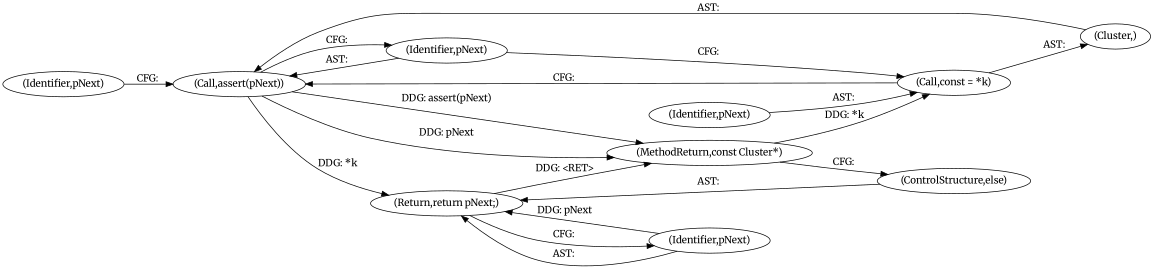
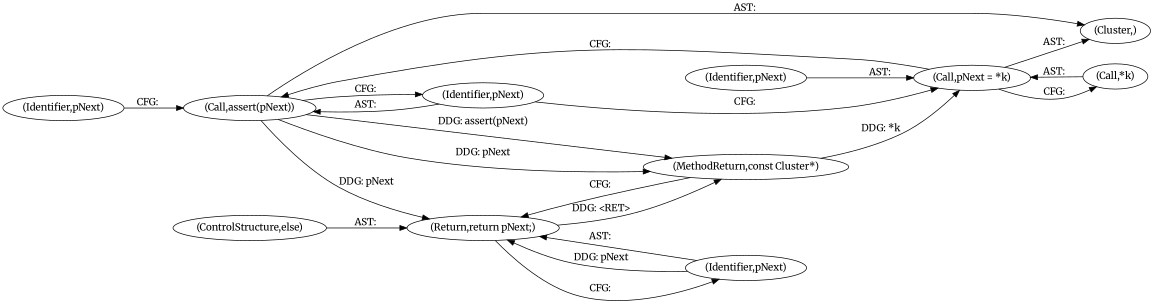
(667, 13) -> (663, 13)
none -> (1115, 76)
(954, 83) -> (972, 78)
(338, 164) -> (367, 182)
(830, 168) -> (609, 195)
